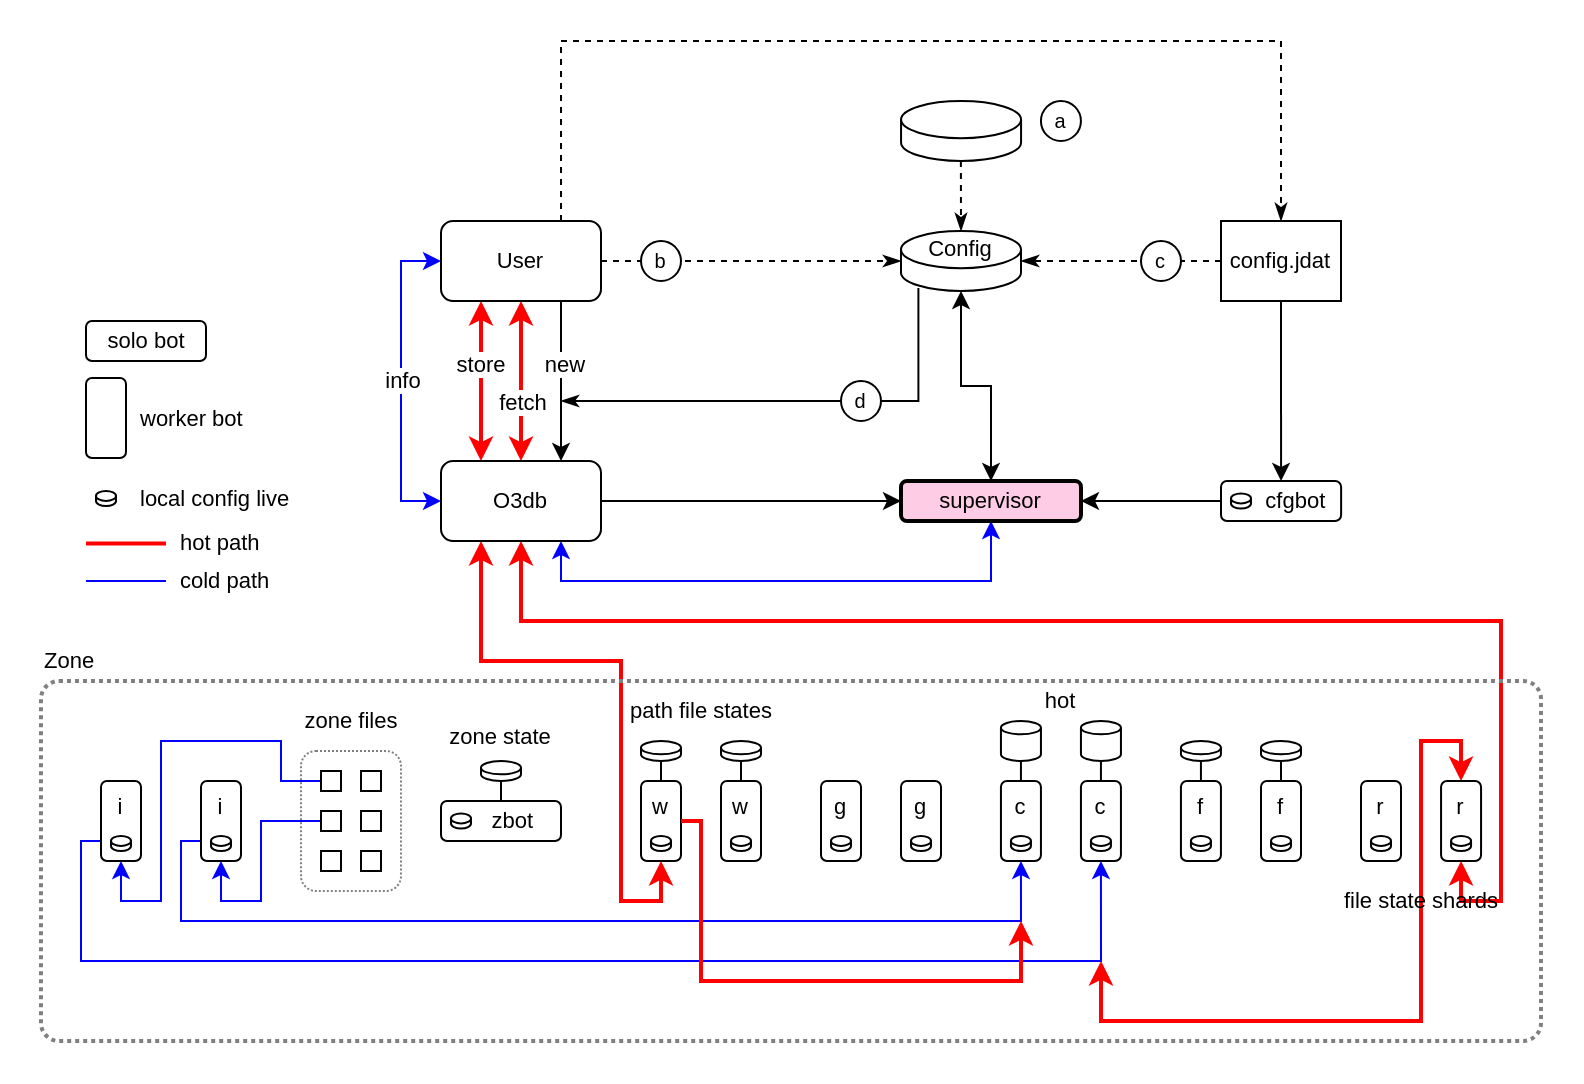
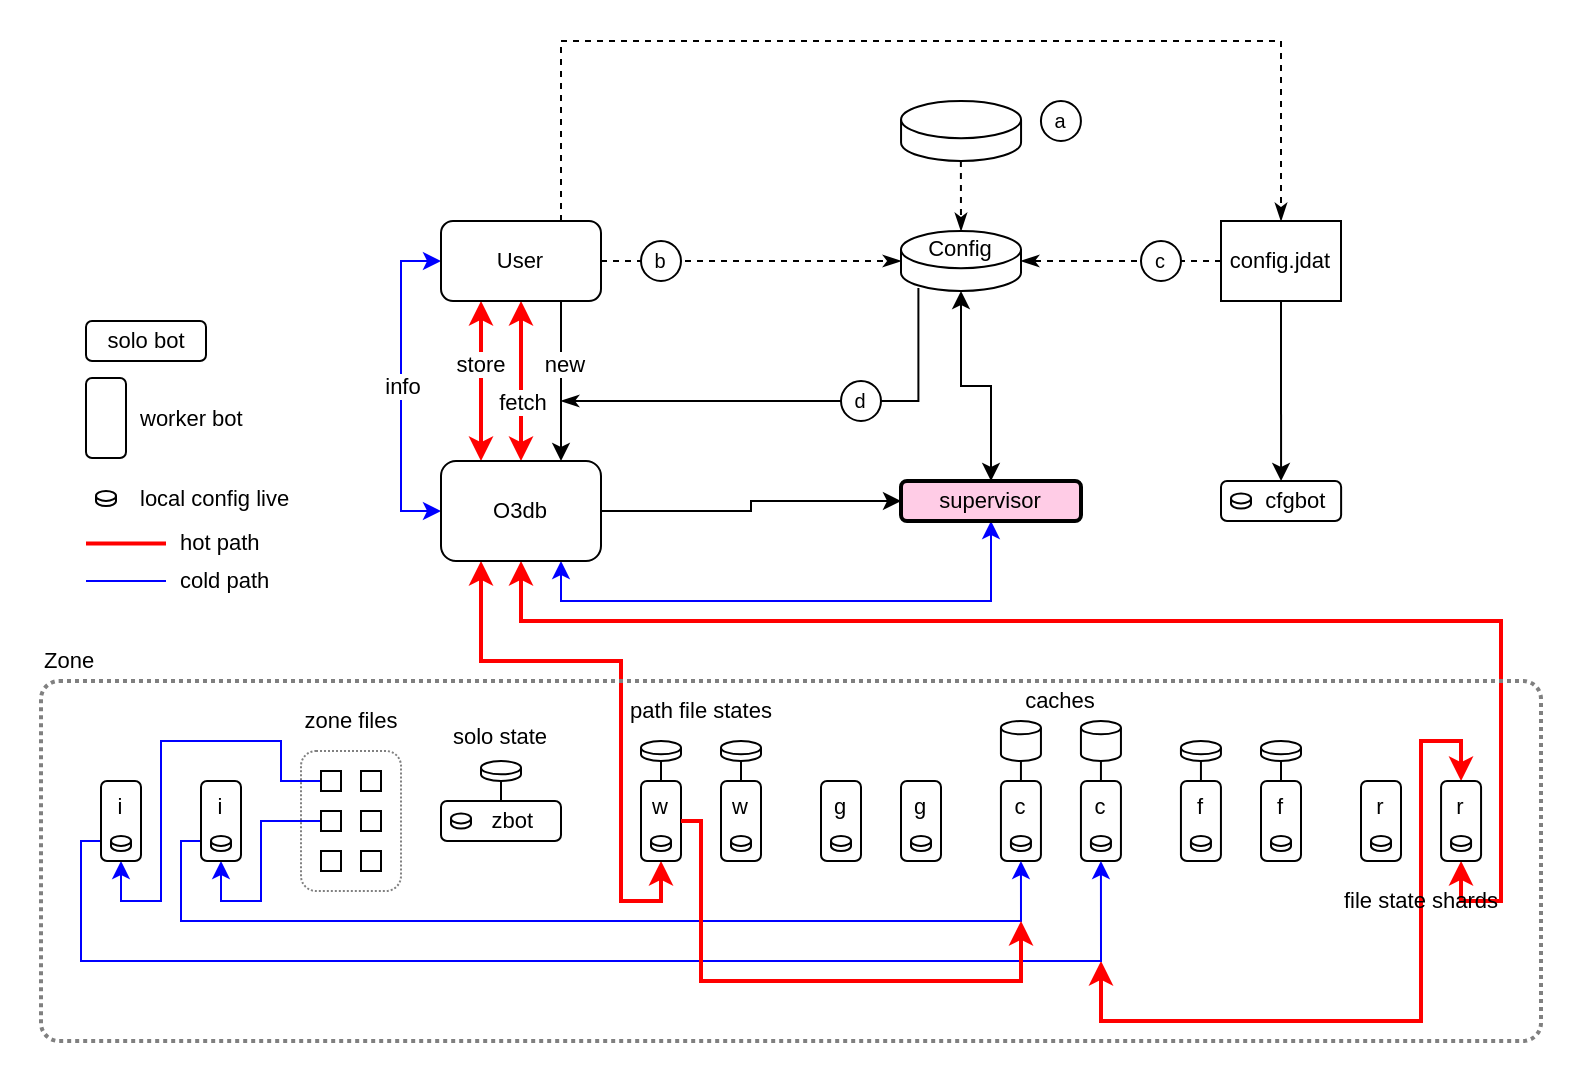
(521, 501) -> (521, 511)
(1158, 501) -> none
(1061, 701) -> (1061, 701)
(501, 737) -> (501, 737)
